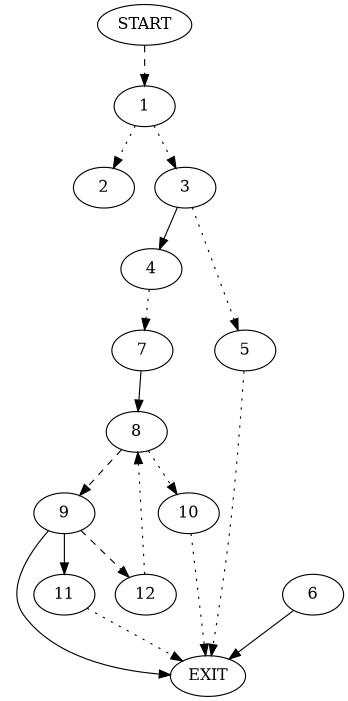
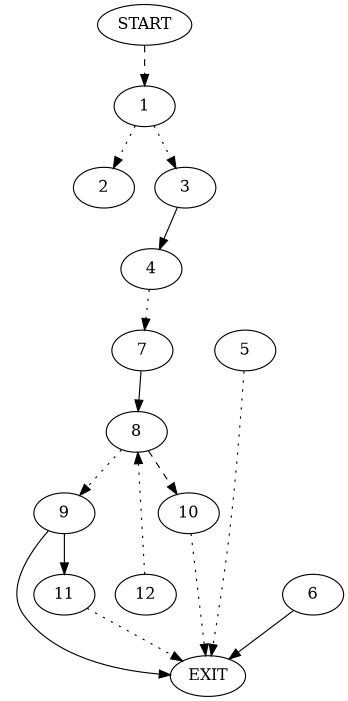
(213, 264) -> none
(104, 468) -> (104, 468)
(160, 468) -> (160, 468)
(101, 550) -> none
